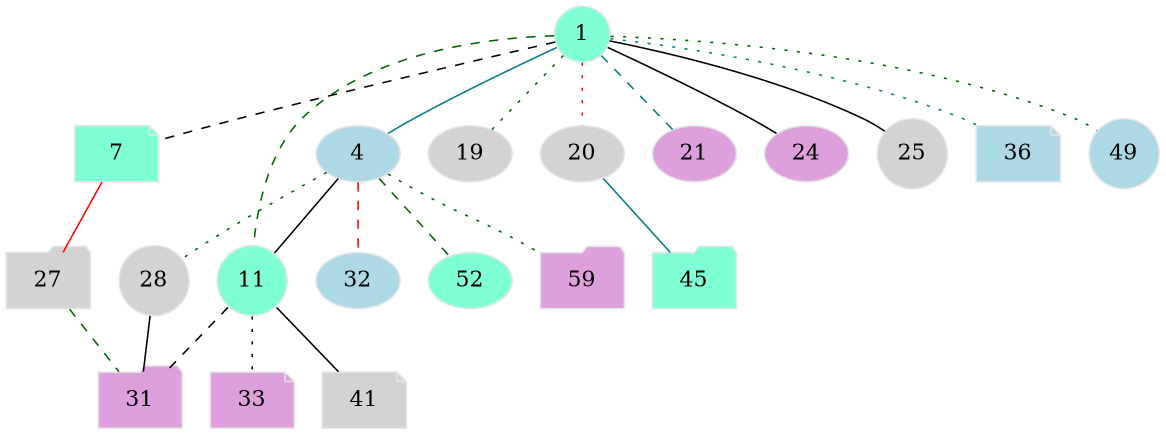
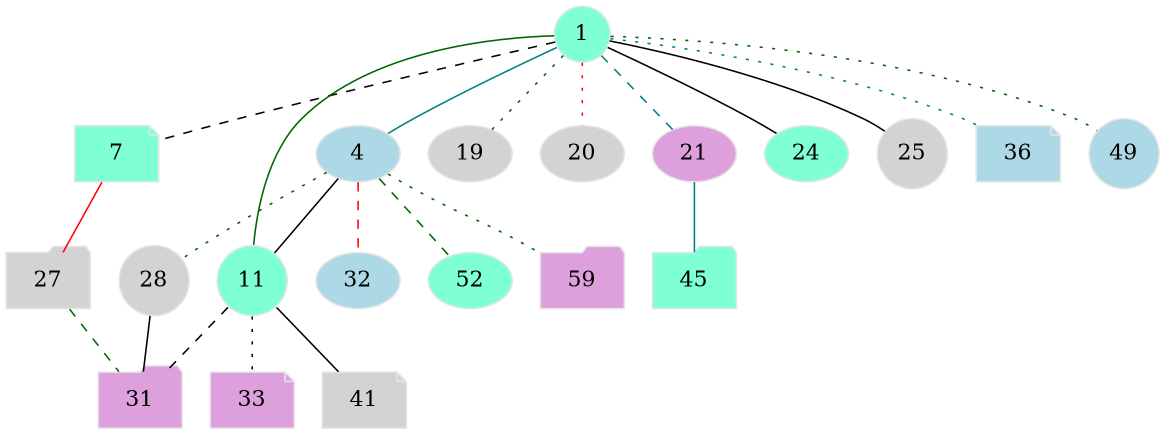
(365, 76) -> (365, 76)
(806, 154) -> (806, 154)
(637, 216) -> (694, 217)
